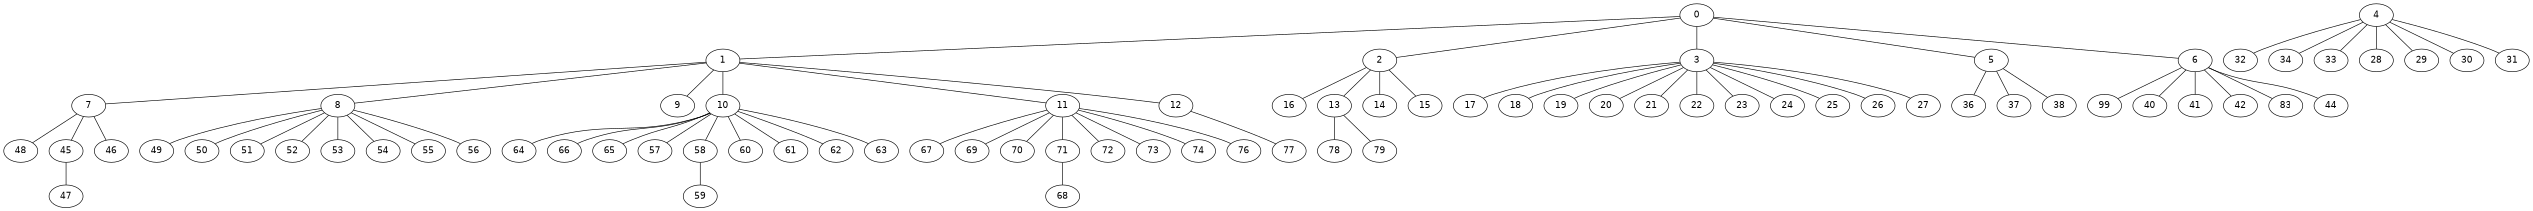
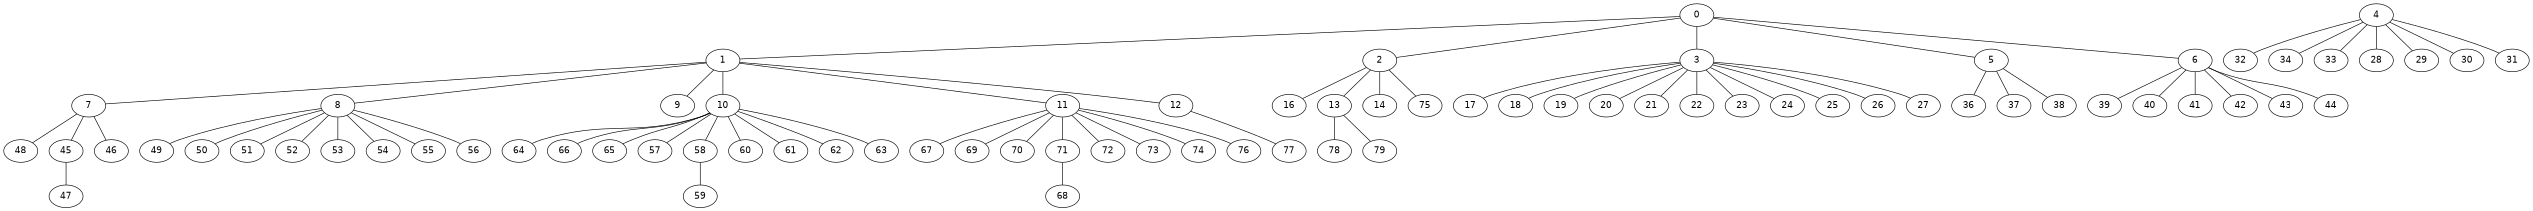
(1425, 106) -> (1425, 106)
(2105, 106) -> (2105, 106)
(2286, 106) -> (2286, 106)
